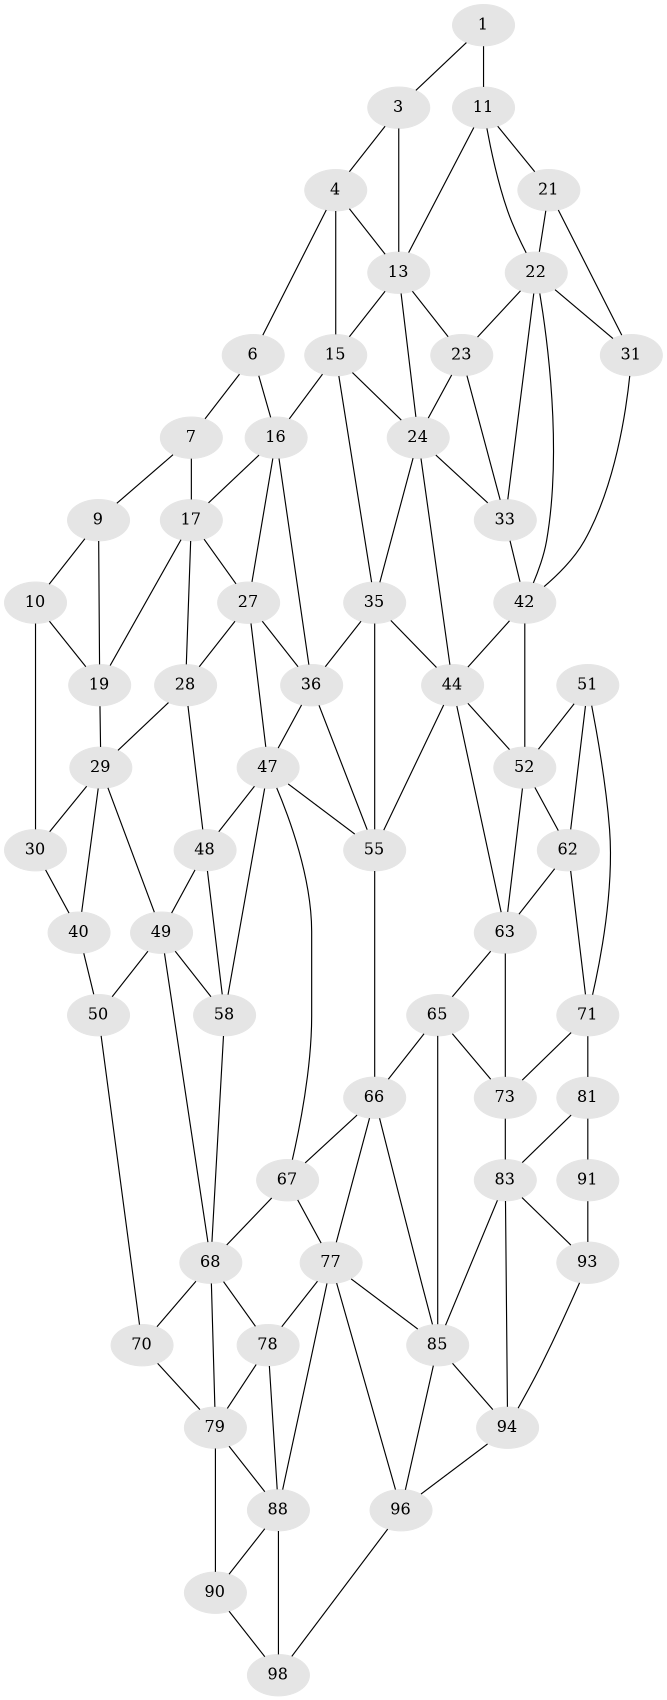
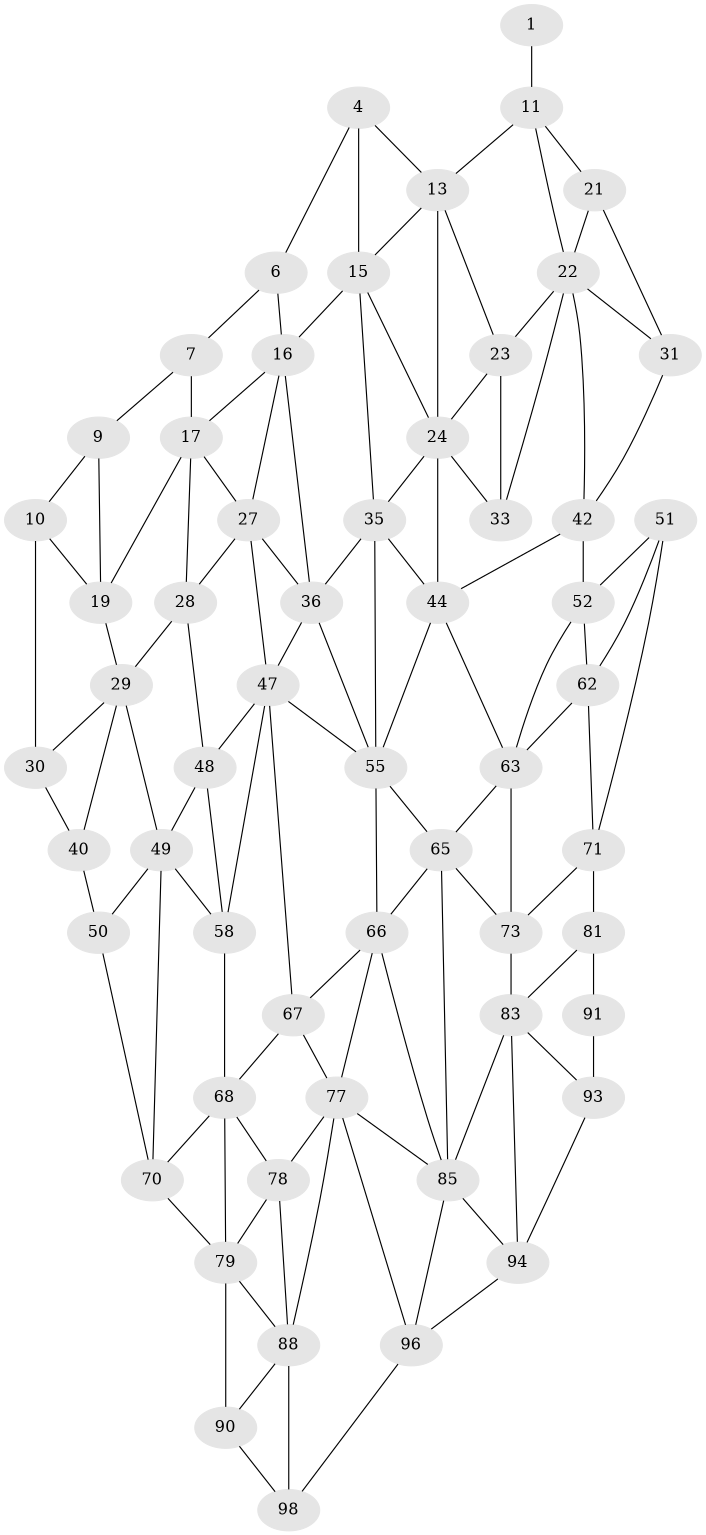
(399, 108) -> none
(515, 561) -> none
(489, 726) -> none
none -> (409, 809)
(186, 1098) -> (157, 1015)
